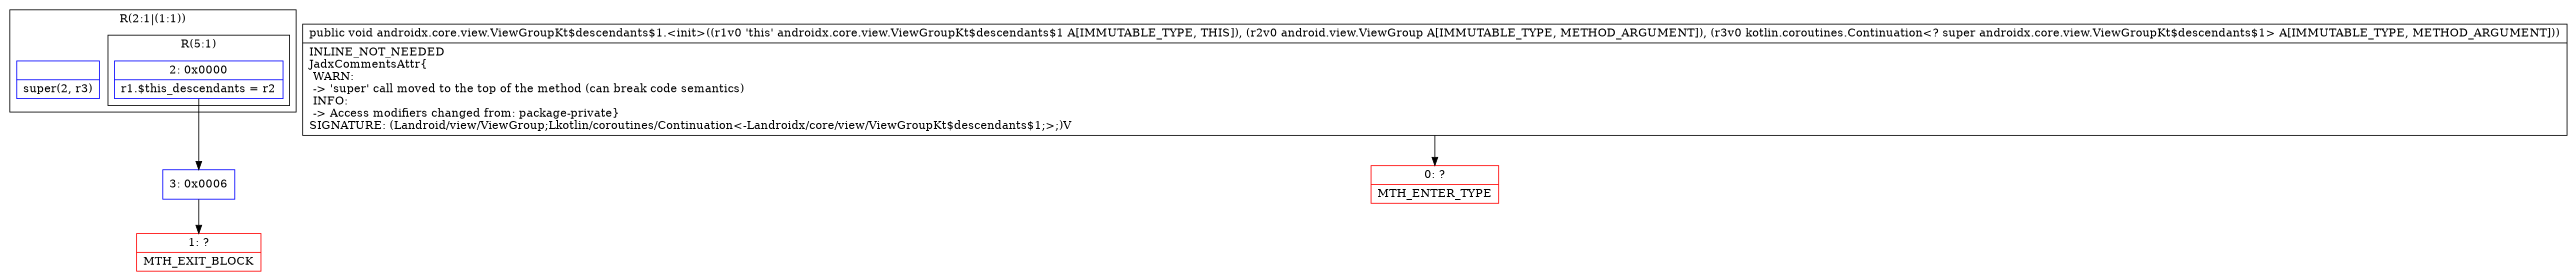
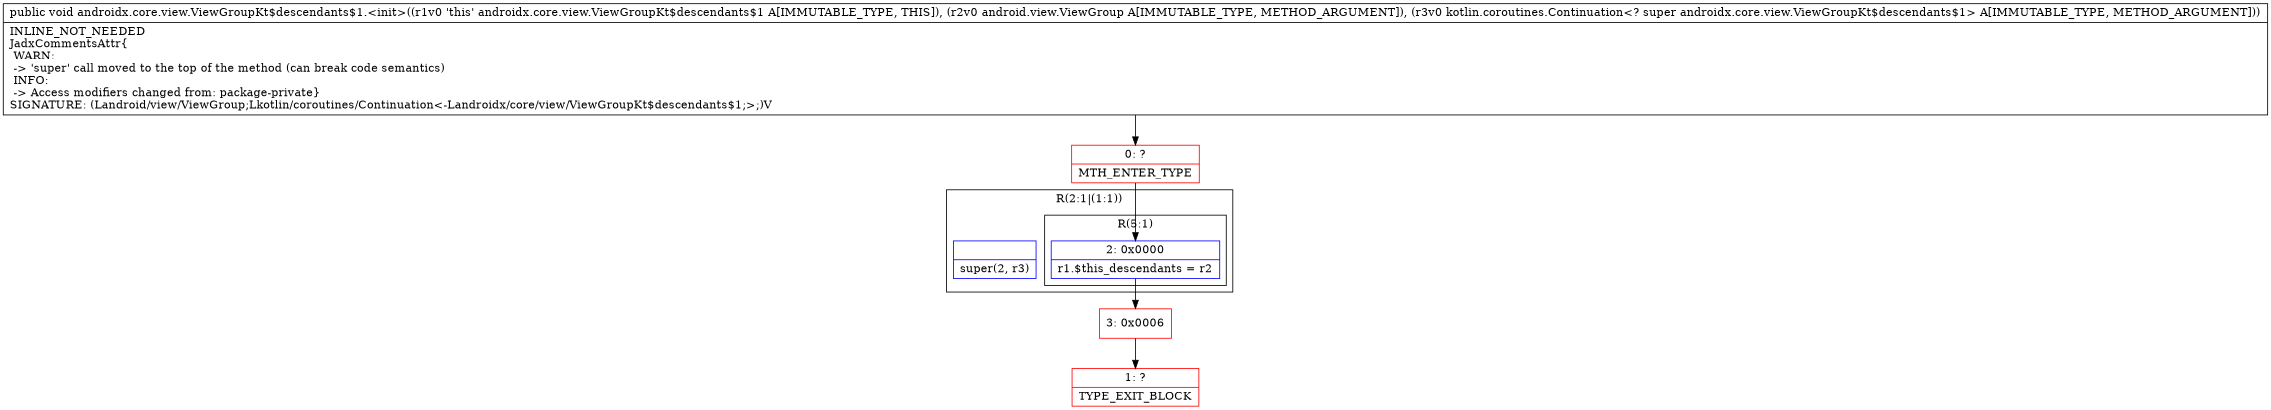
(199, 184) -> (1135, 324)
none -> (1135, 208)
(199, 261) -> (1135, 396)
